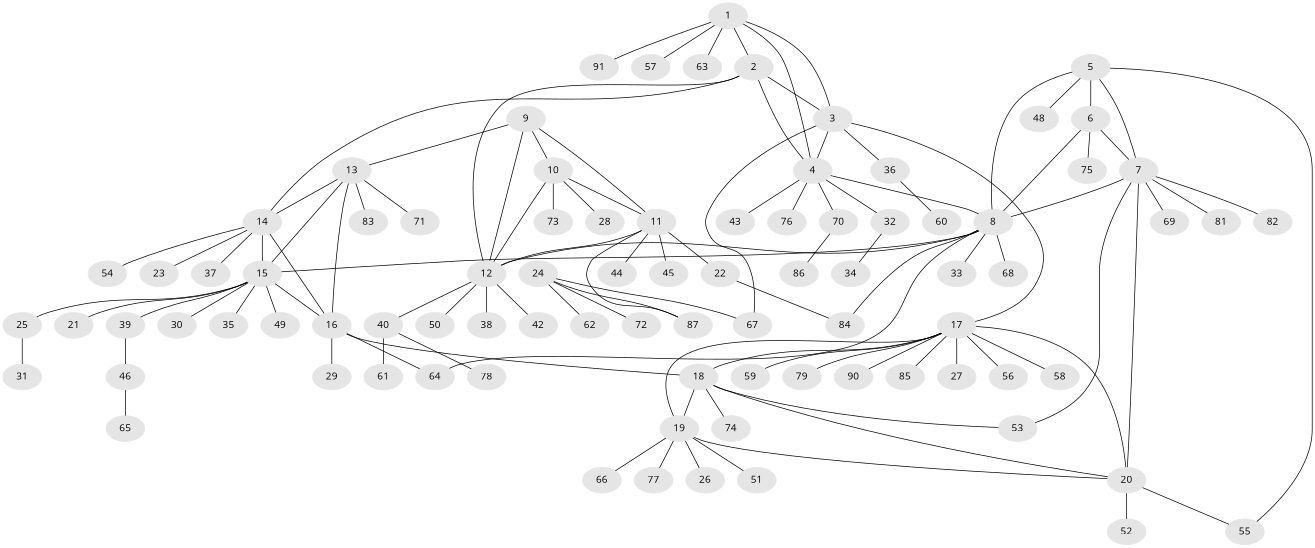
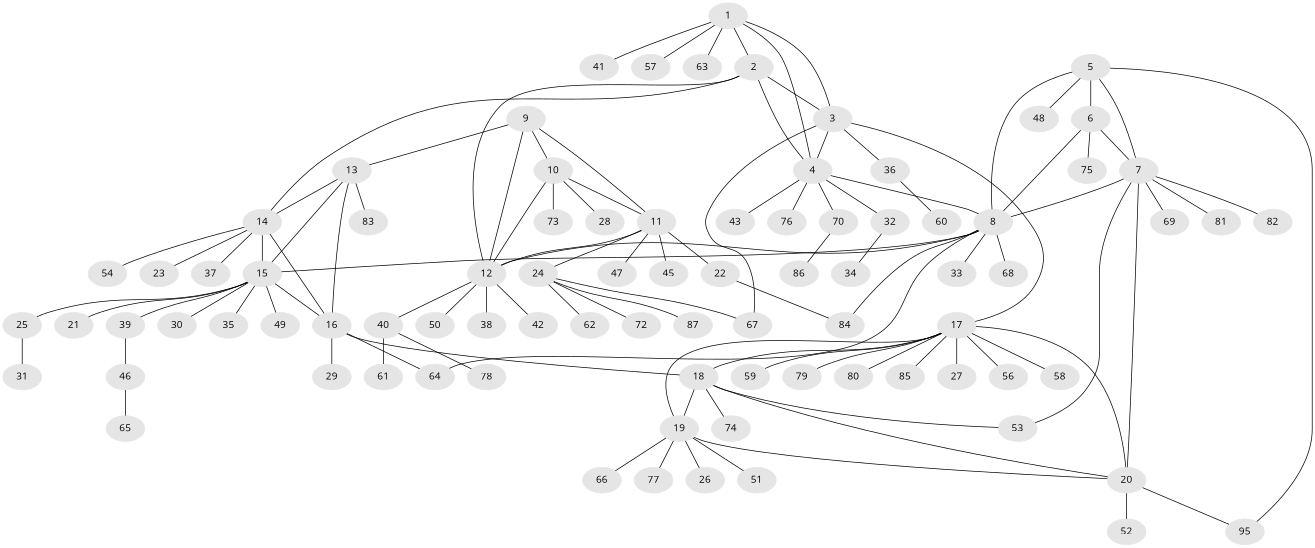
(599, 67) -> (599, 67)
(420, 222) -> none
(617, 274) -> (617, 274)
(587, 278) -> (591, 251)
(854, 377) -> (854, 377)
(1245, 532) -> (1245, 532)
